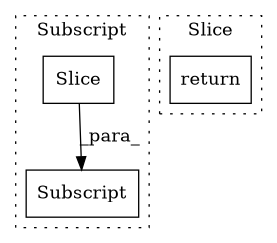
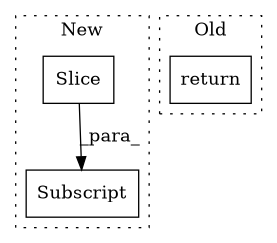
(82, 31) -> (82, 31)
(211, 31) -> (211, 31)
